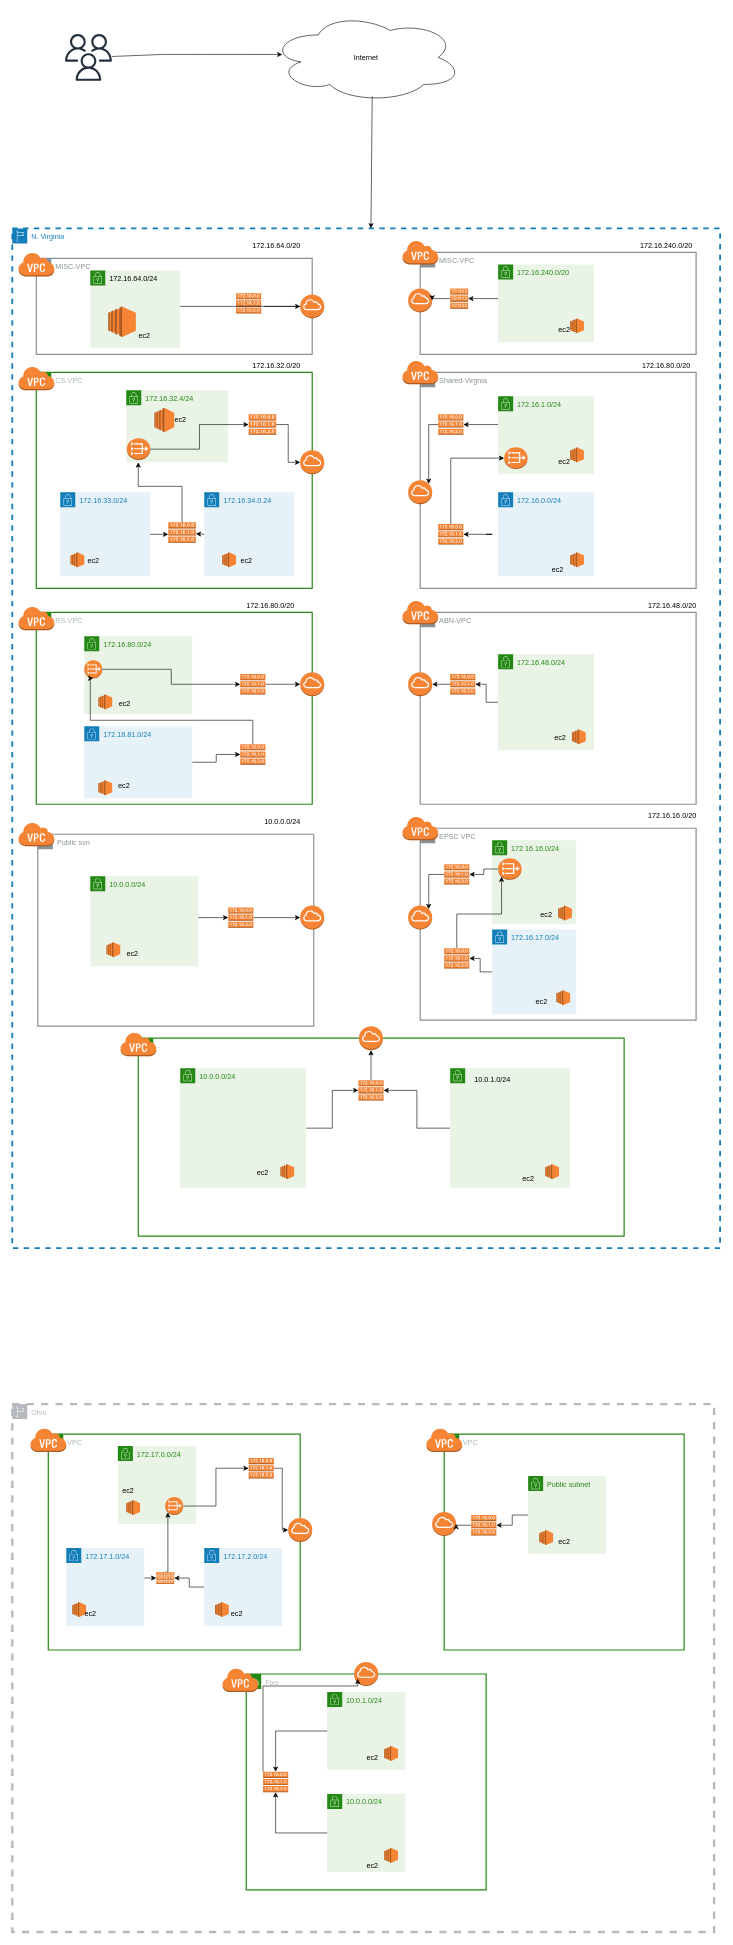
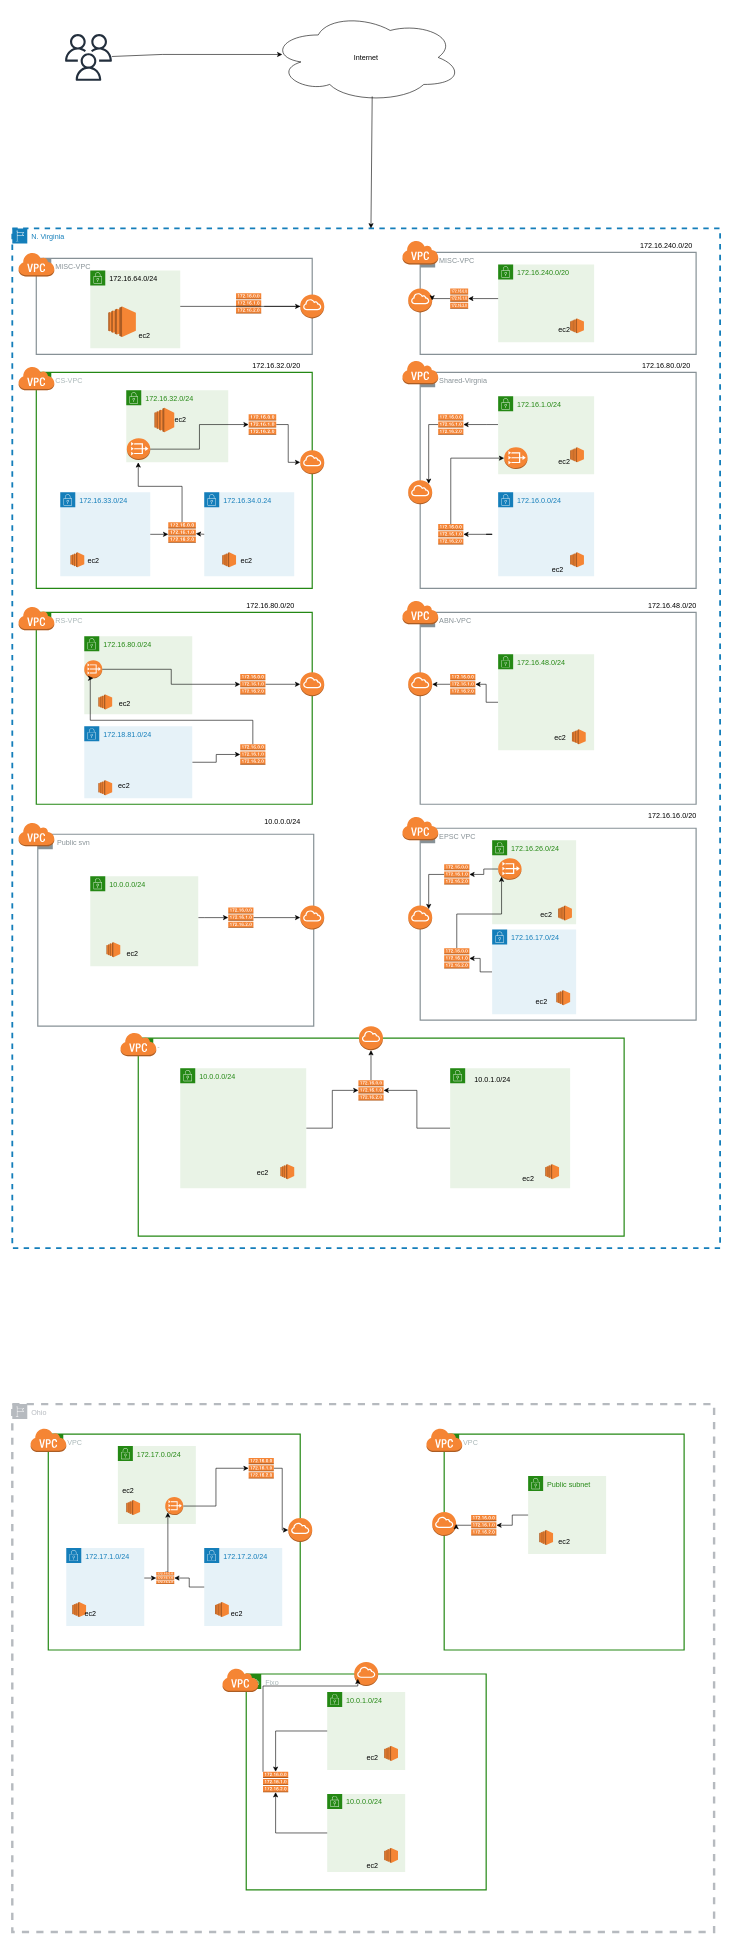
(276, 246) -> none
(171, 399) -> (171, 399)
(537, 849) -> (537, 849)
